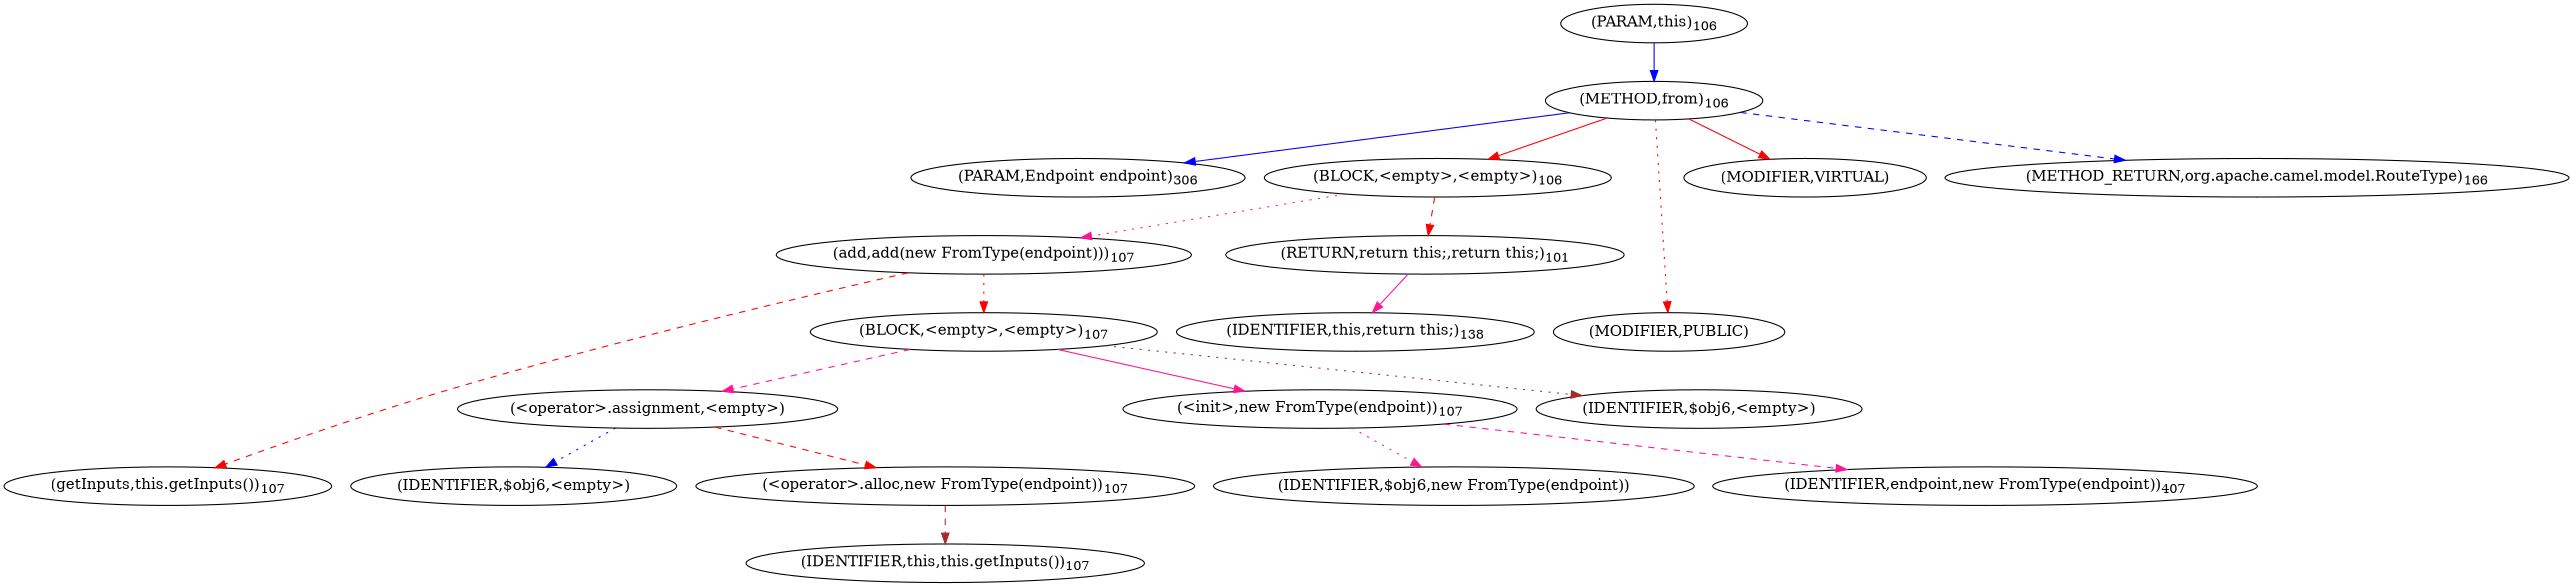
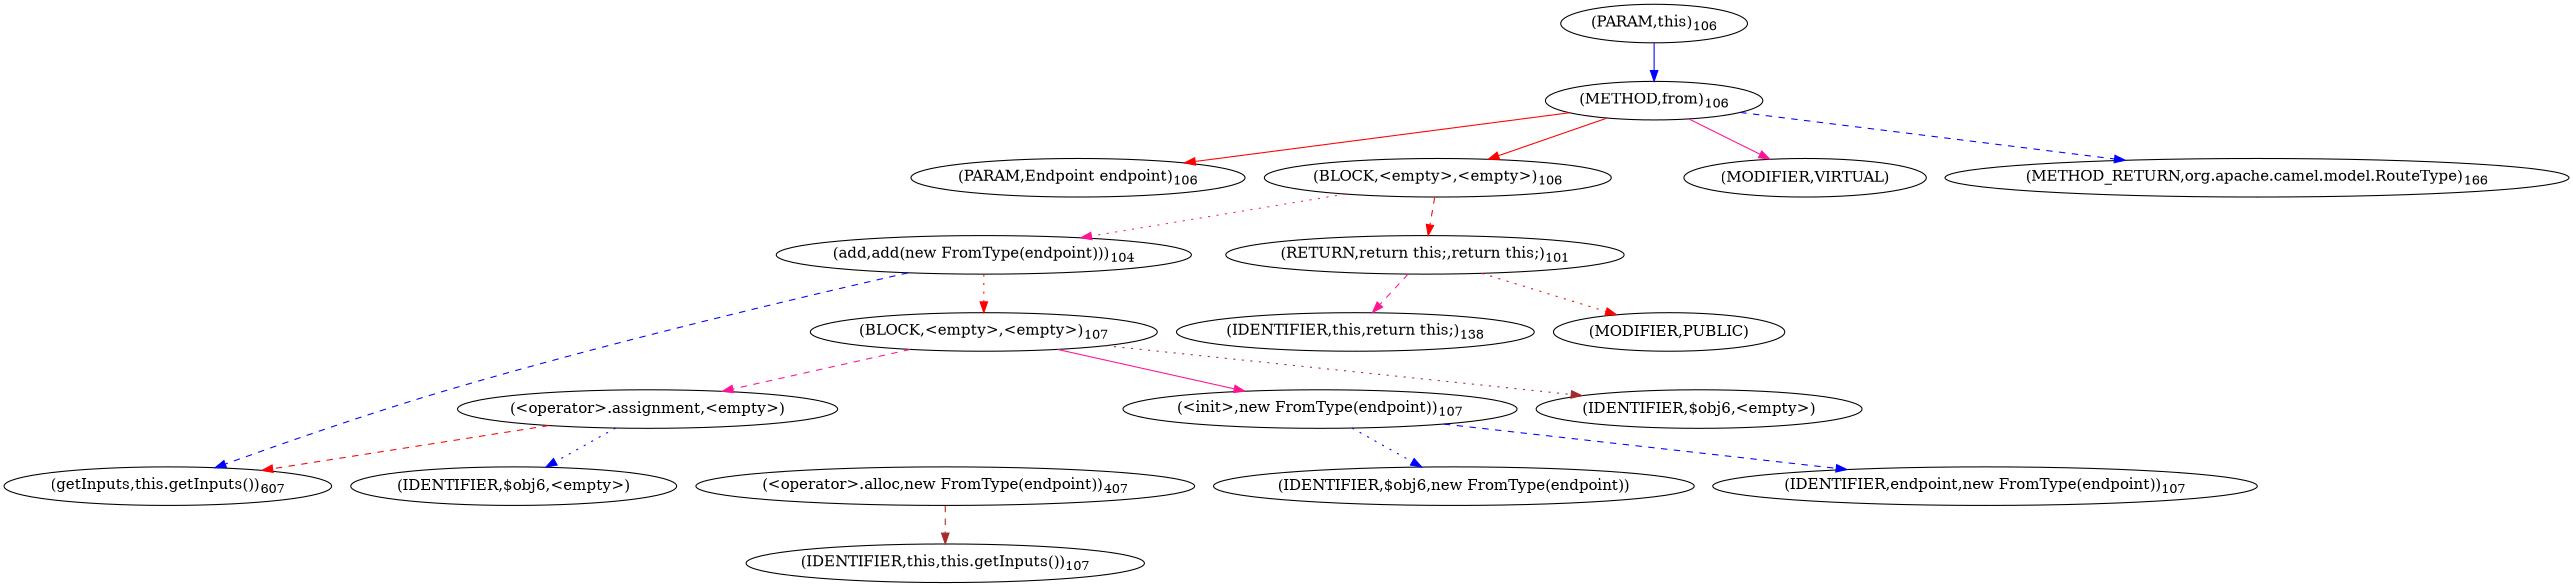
(1382, 137) -> (1382, 137)
(1724, 137) -> (1724, 137)
(1186, 176) -> (1186, 176)
(1661, 211) -> (1544, 292)
(1122, 253) -> (1122, 253)
(1394, 289) -> (1394, 289)
(563, 358) -> (563, 358)
(1382, 445) -> (1382, 445)
(790, 446) -> (411, 447)
(1640, 446) -> (1640, 446)
(273, 485) -> (273, 485)
(1116, 485) -> (1116, 485)
(2173, 485) -> (2173, 485)
